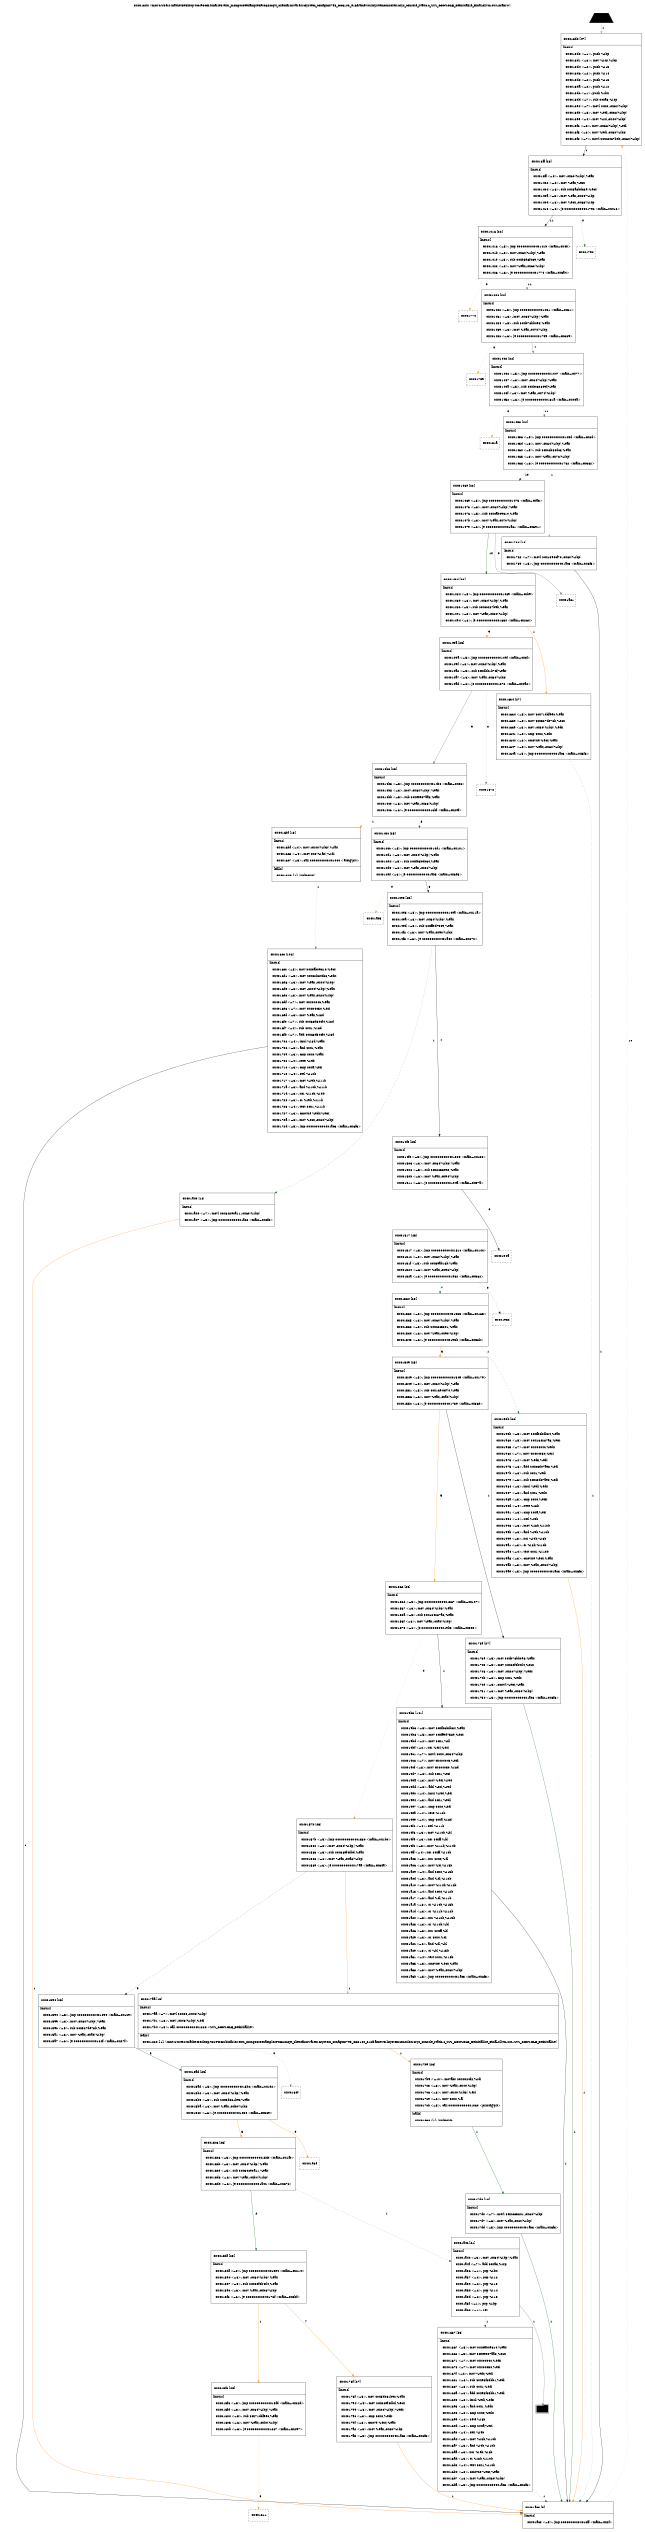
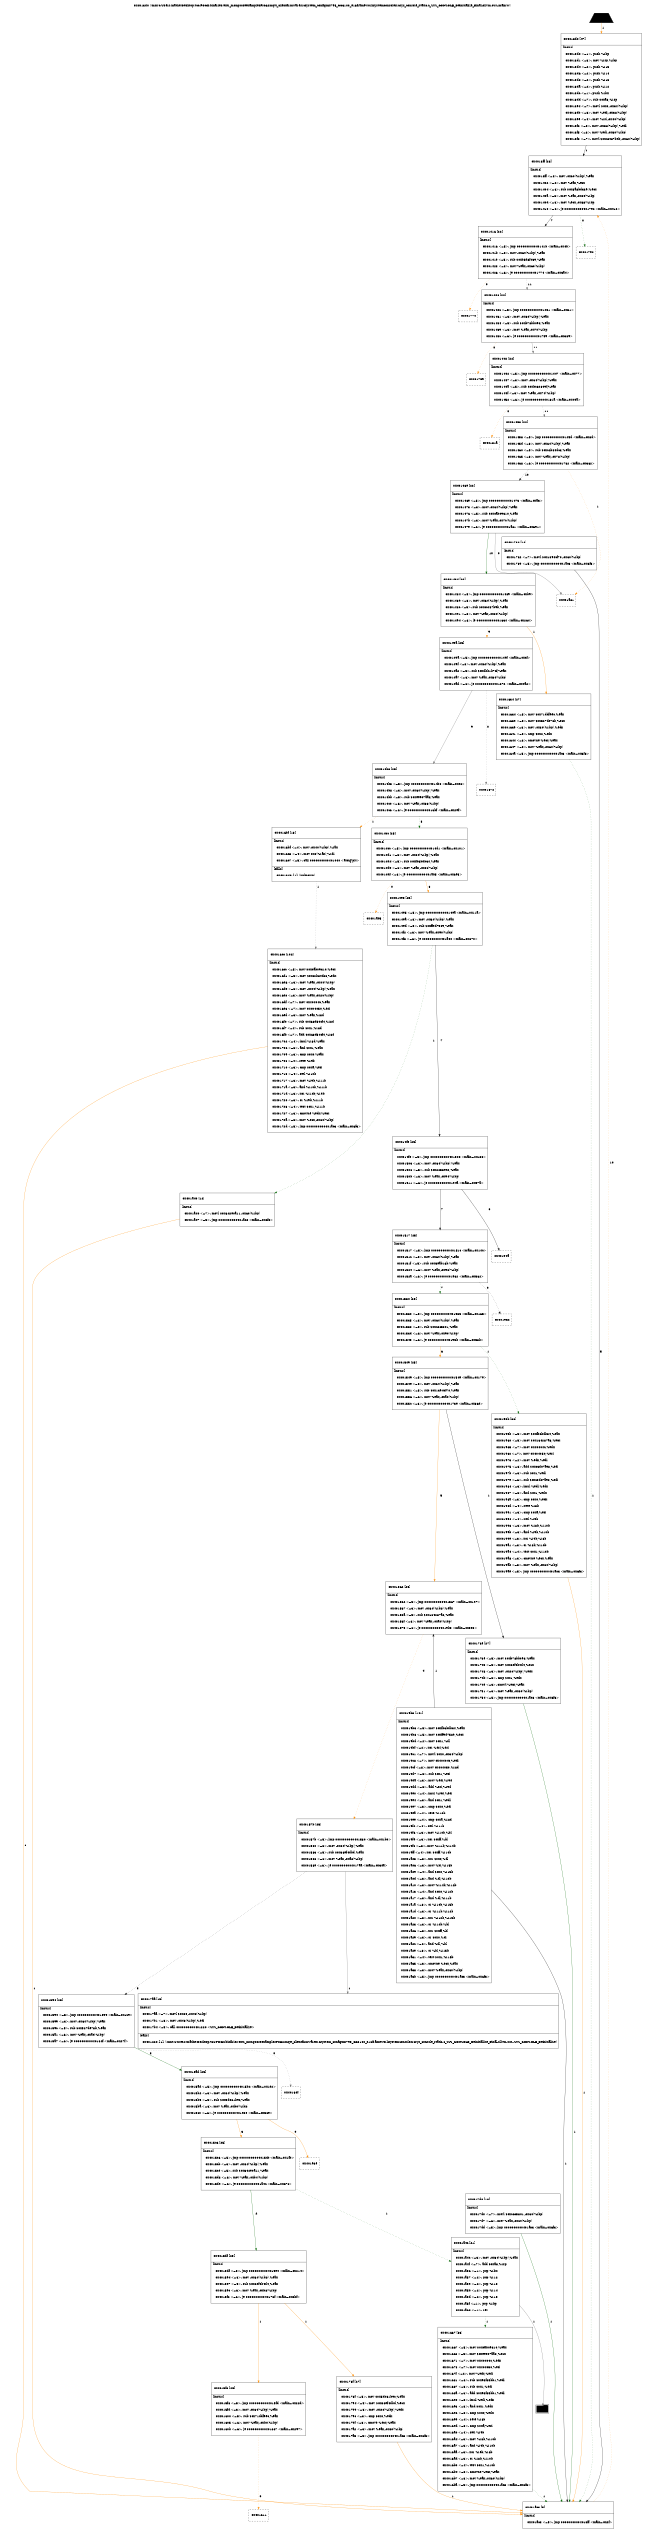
(551, 221) -> (551, 221)
(535, 348) -> (535, 348)
(550, 502) -> (596, 533)
(427, 886) -> (427, 886)
none -> (440, 1209)
(628, 1329) -> (609, 1361)
(601, 1352) -> (601, 1352)
(440, 1670) -> (434, 1672)
(346, 1932) -> (346, 1932)
(24, 1940) -> (24, 1940)
(456, 2093) -> none
(305, 2322) -> (305, 2322)
